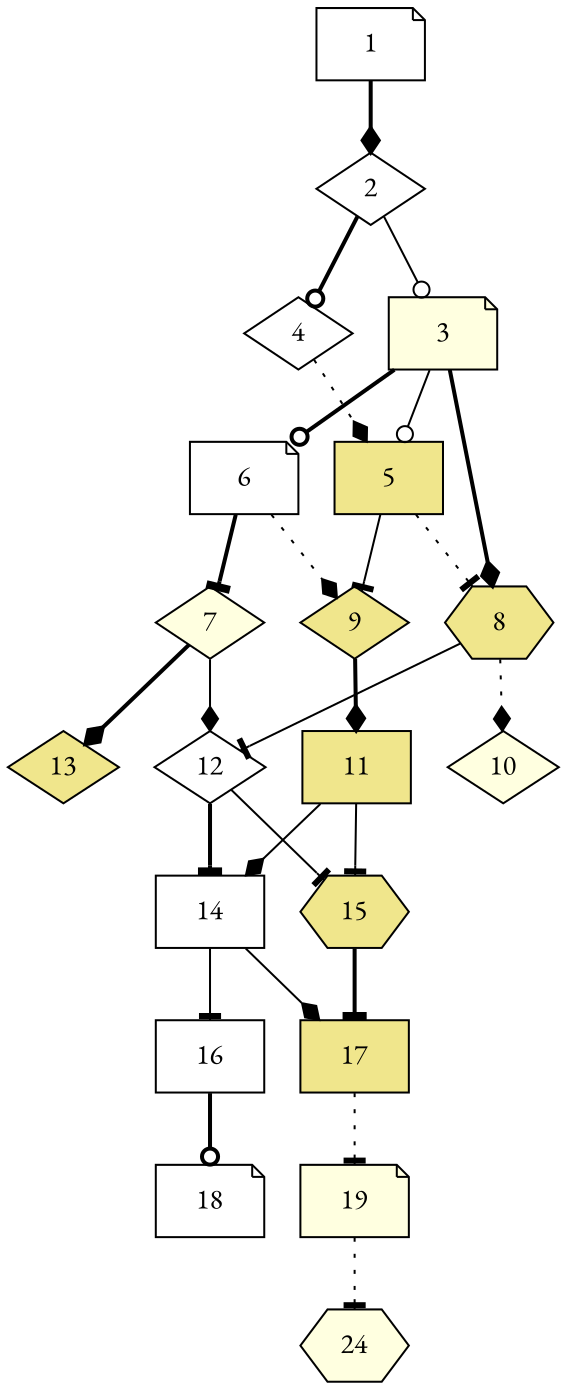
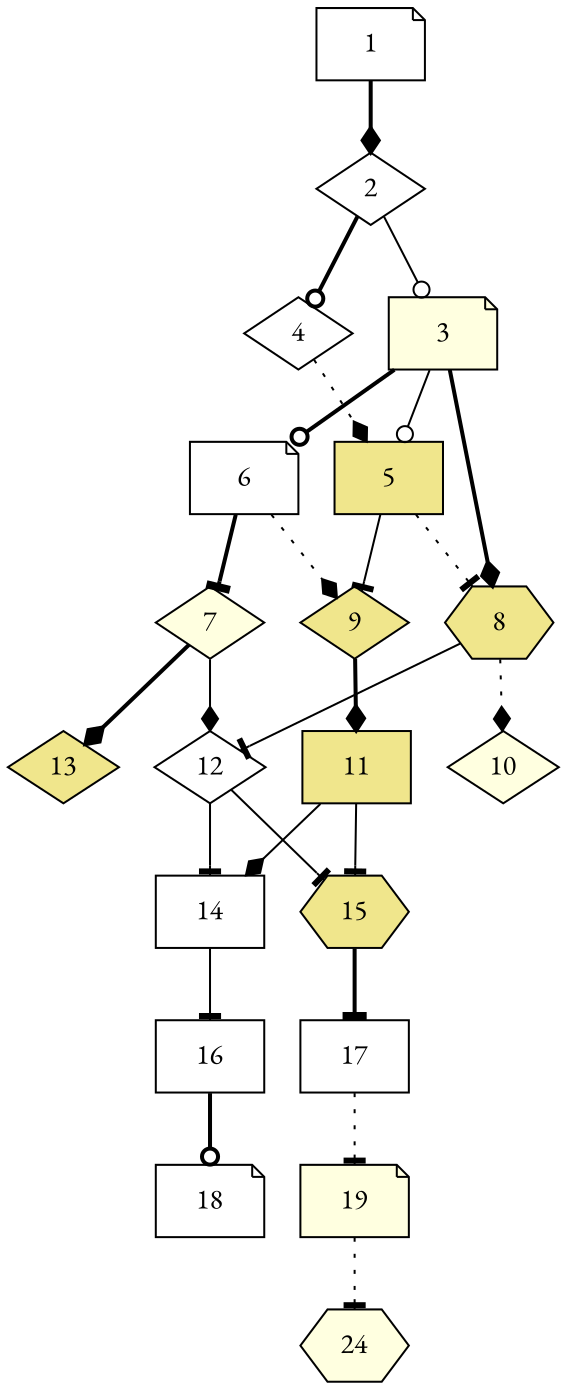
(210, 835) -> (210, 835)
(274, 976) -> none
(355, 1056) -> (355, 1056)
